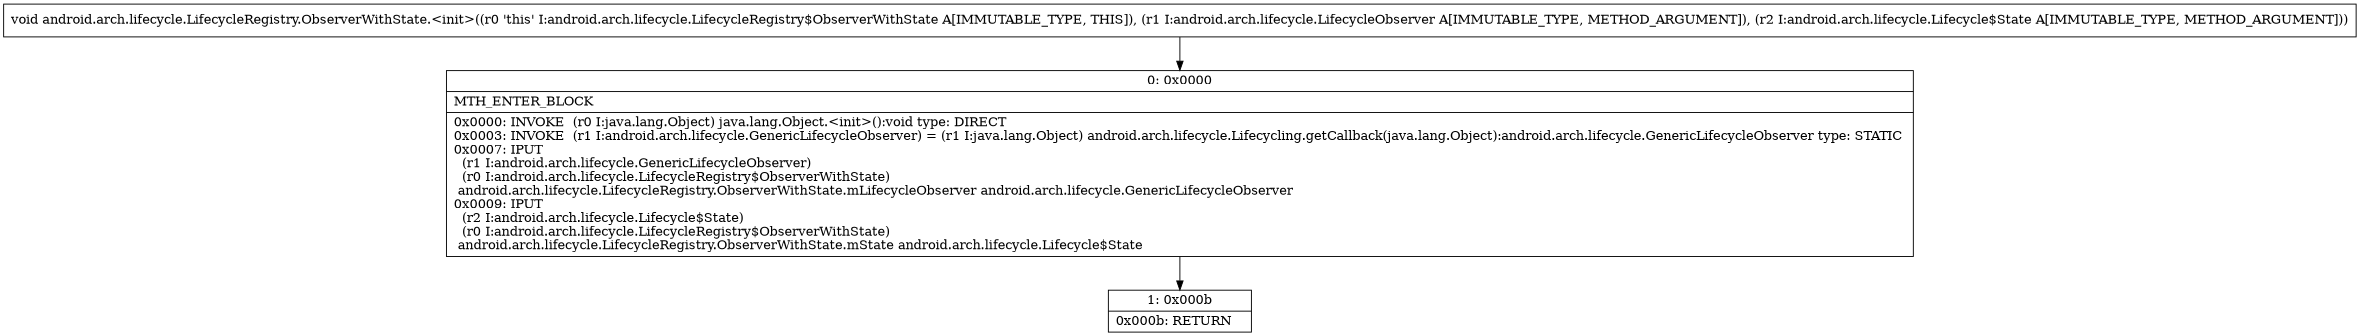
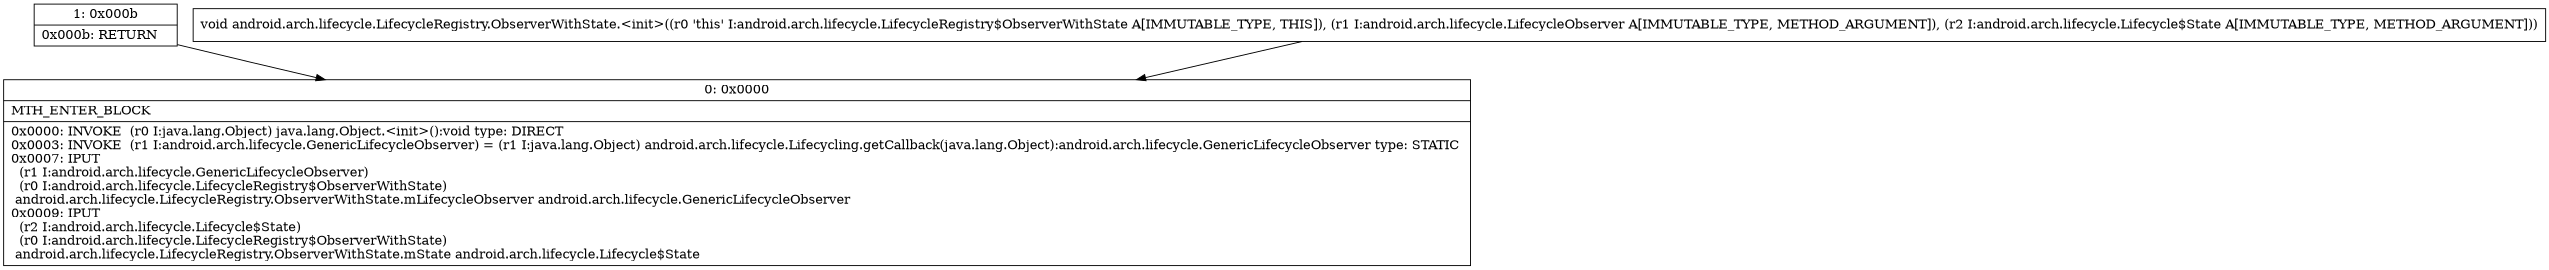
(1180, 269) -> (247, 61)
